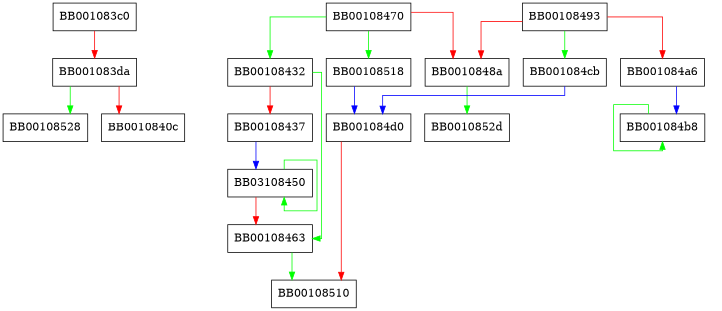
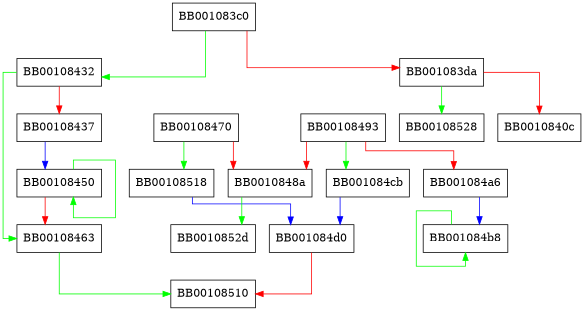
(281, 17) -> (180, 77)
(270, 183) -> (59, 183)
